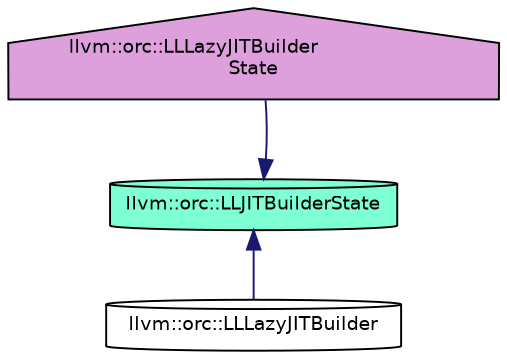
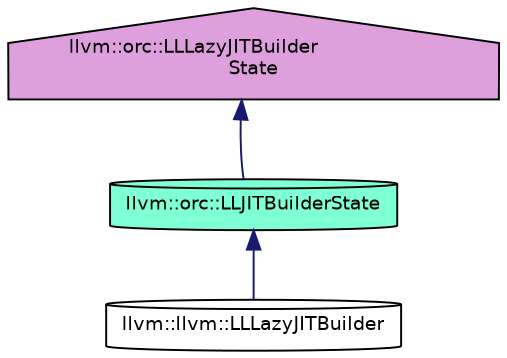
(267, 130) -> (241, 150)
(254, 325) -> (254, 325)
